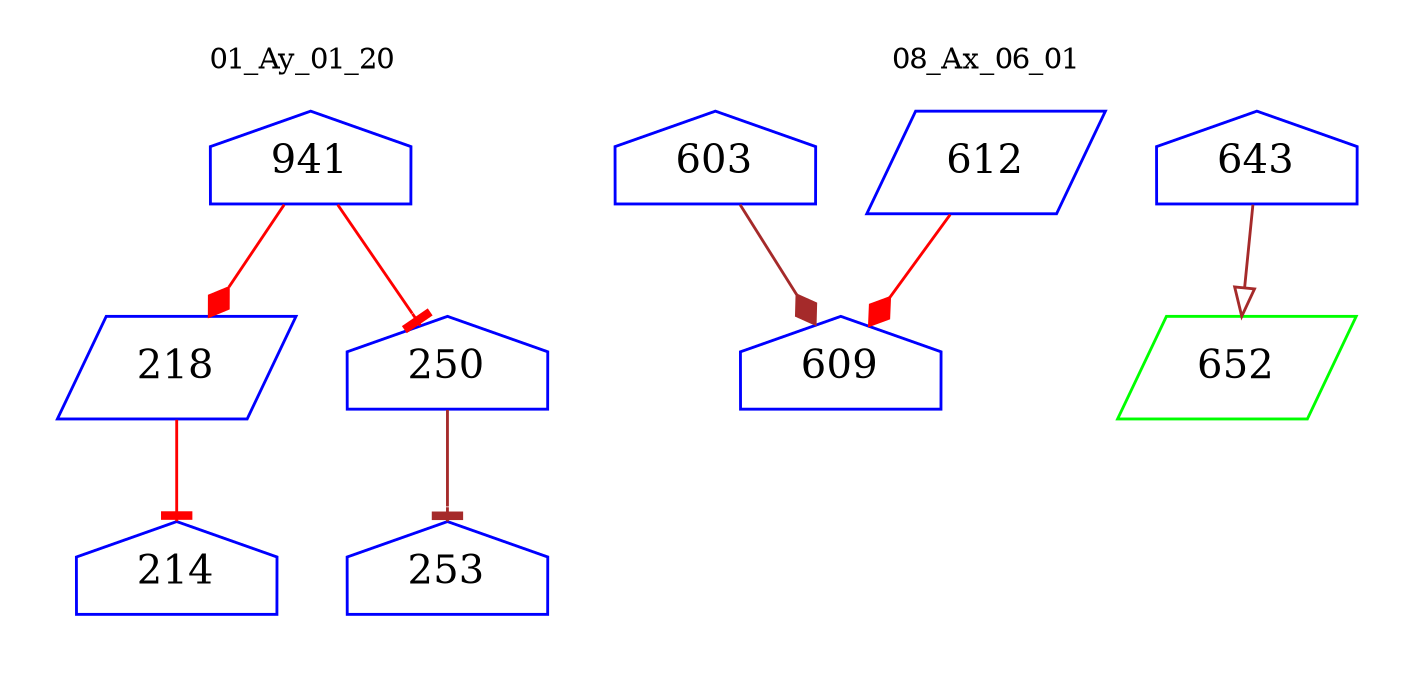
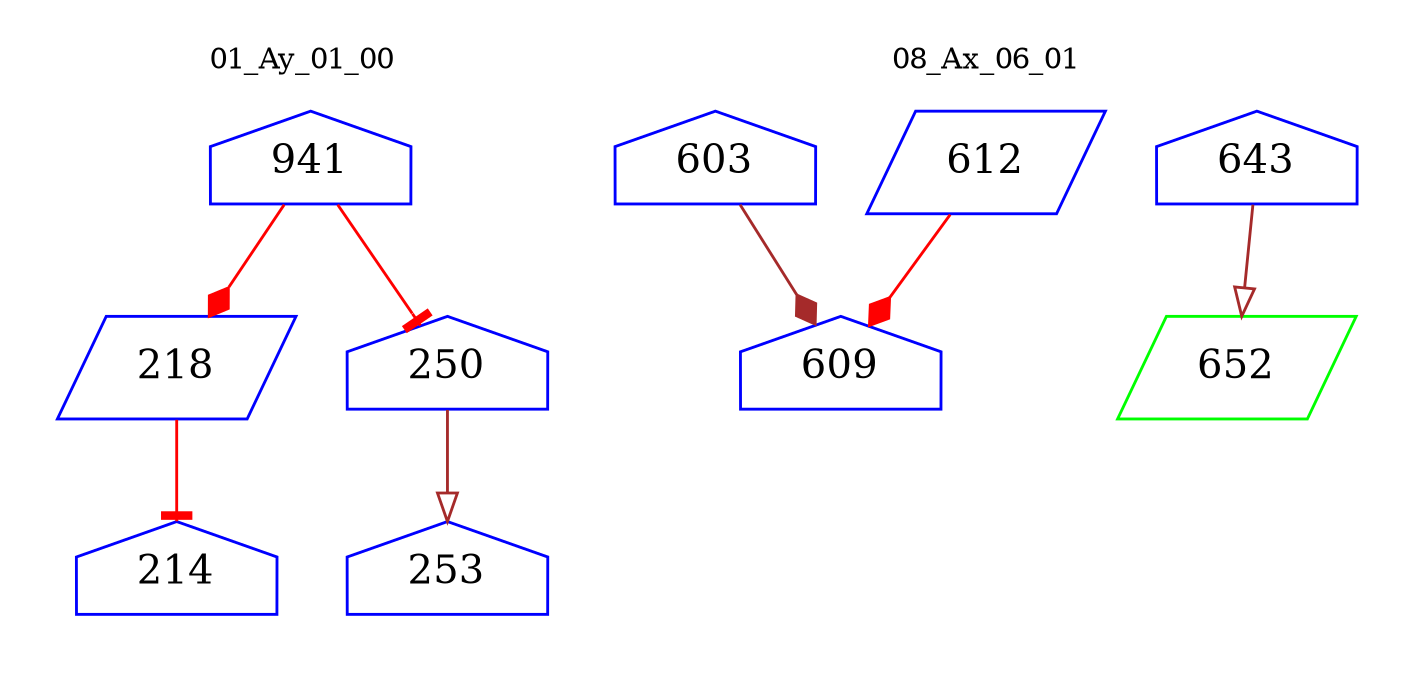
(302, 61) -> (302, 61)
(447, 458) -> (447, 451)
